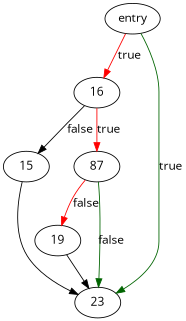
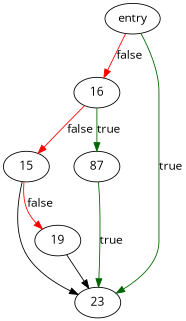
(130, 56) -> (130, 56)
(97, 125) -> (97, 125)
(64, 126) -> (64, 126)
(73, 198) -> (25, 204)
(111, 241) -> (111, 241)
